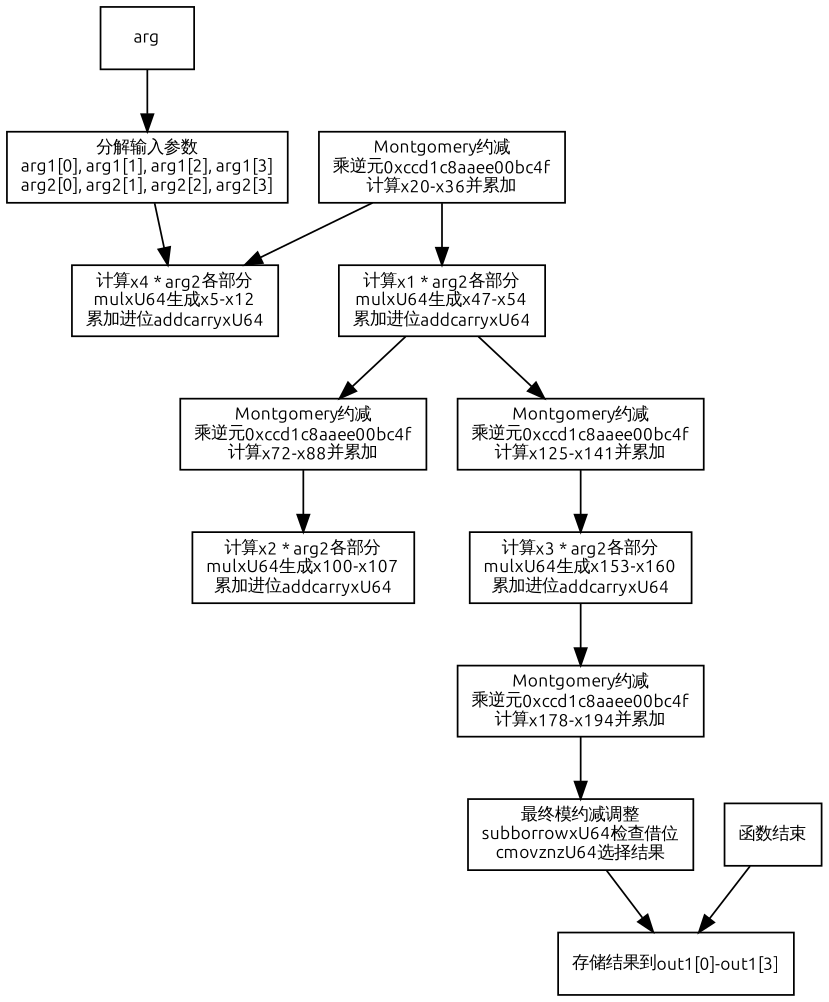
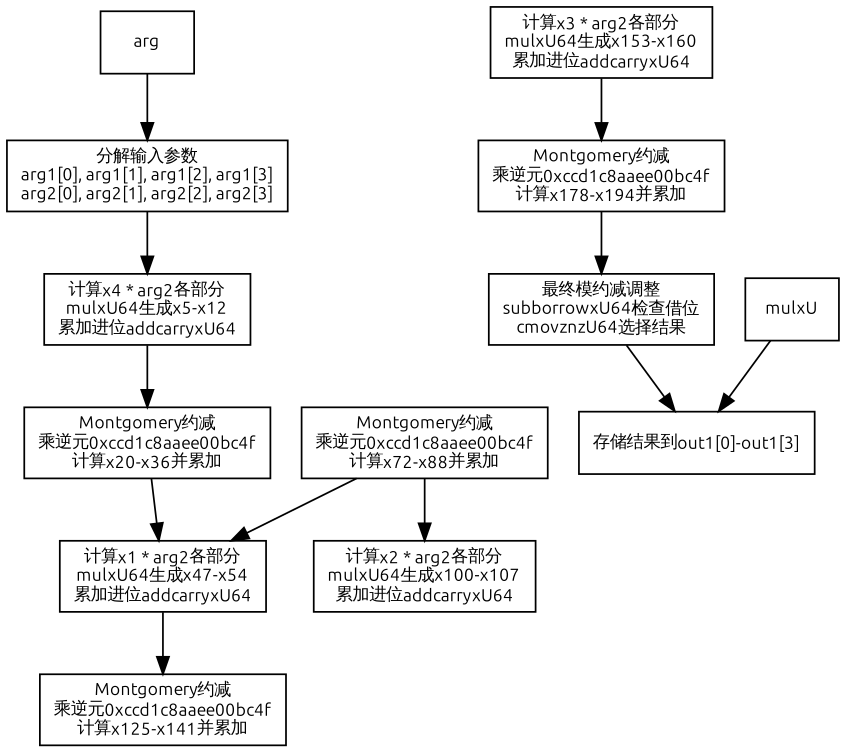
(316, 230) -> (147, 368)
(379, 362) -> (302, 506)
(581, 492) -> none
(773, 835) -> (792, 309)
